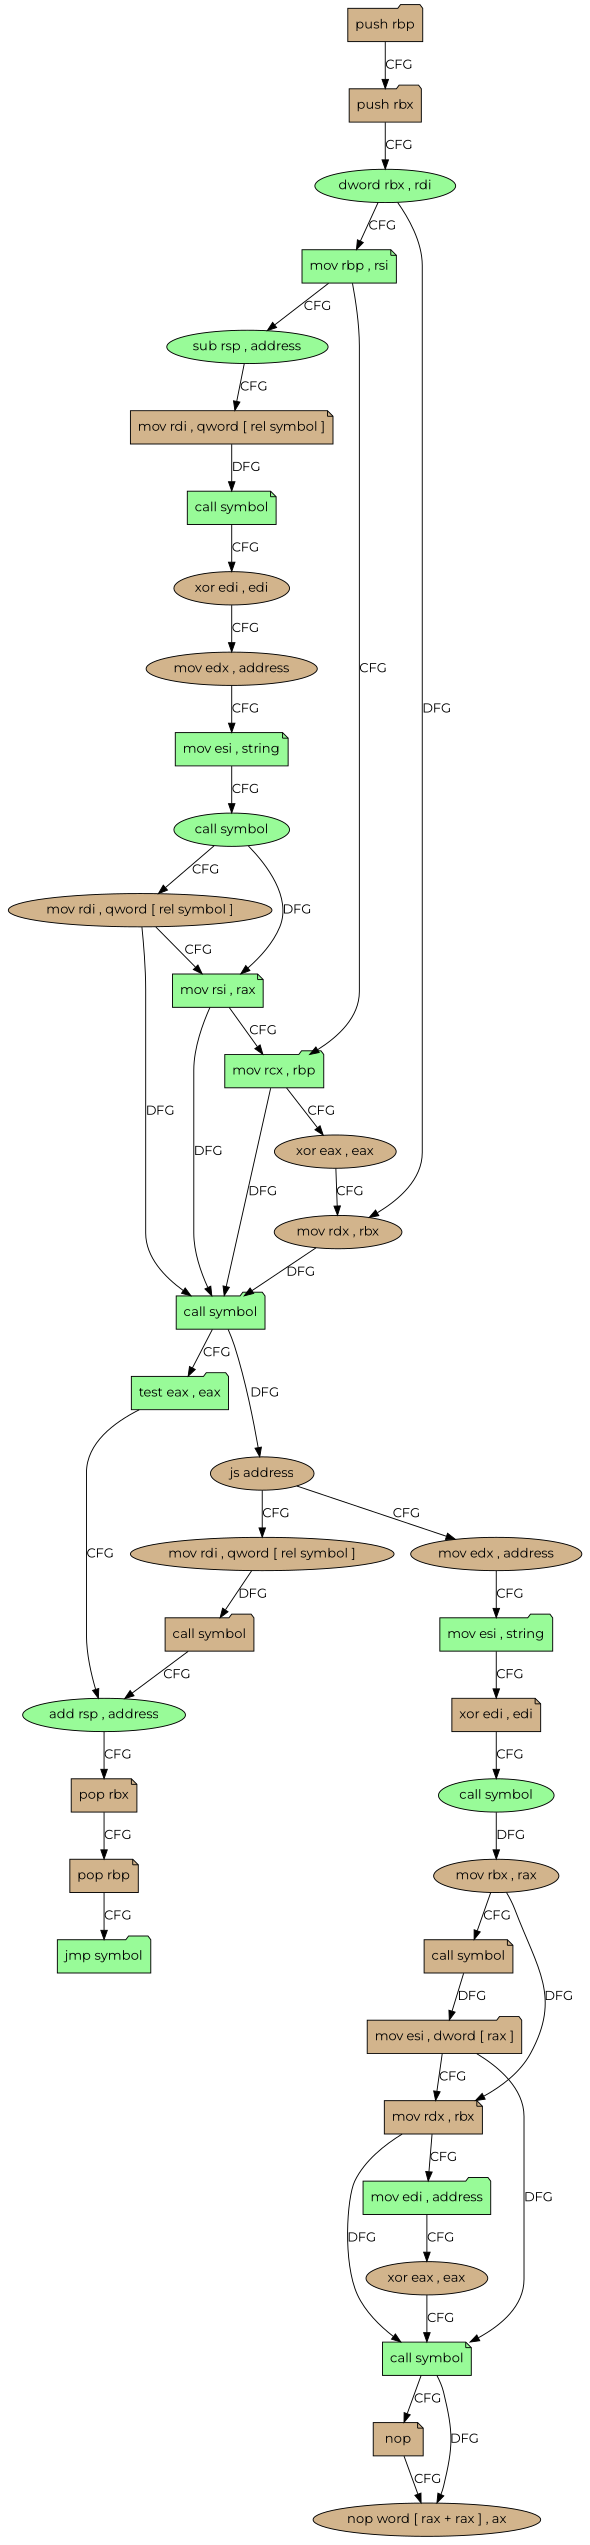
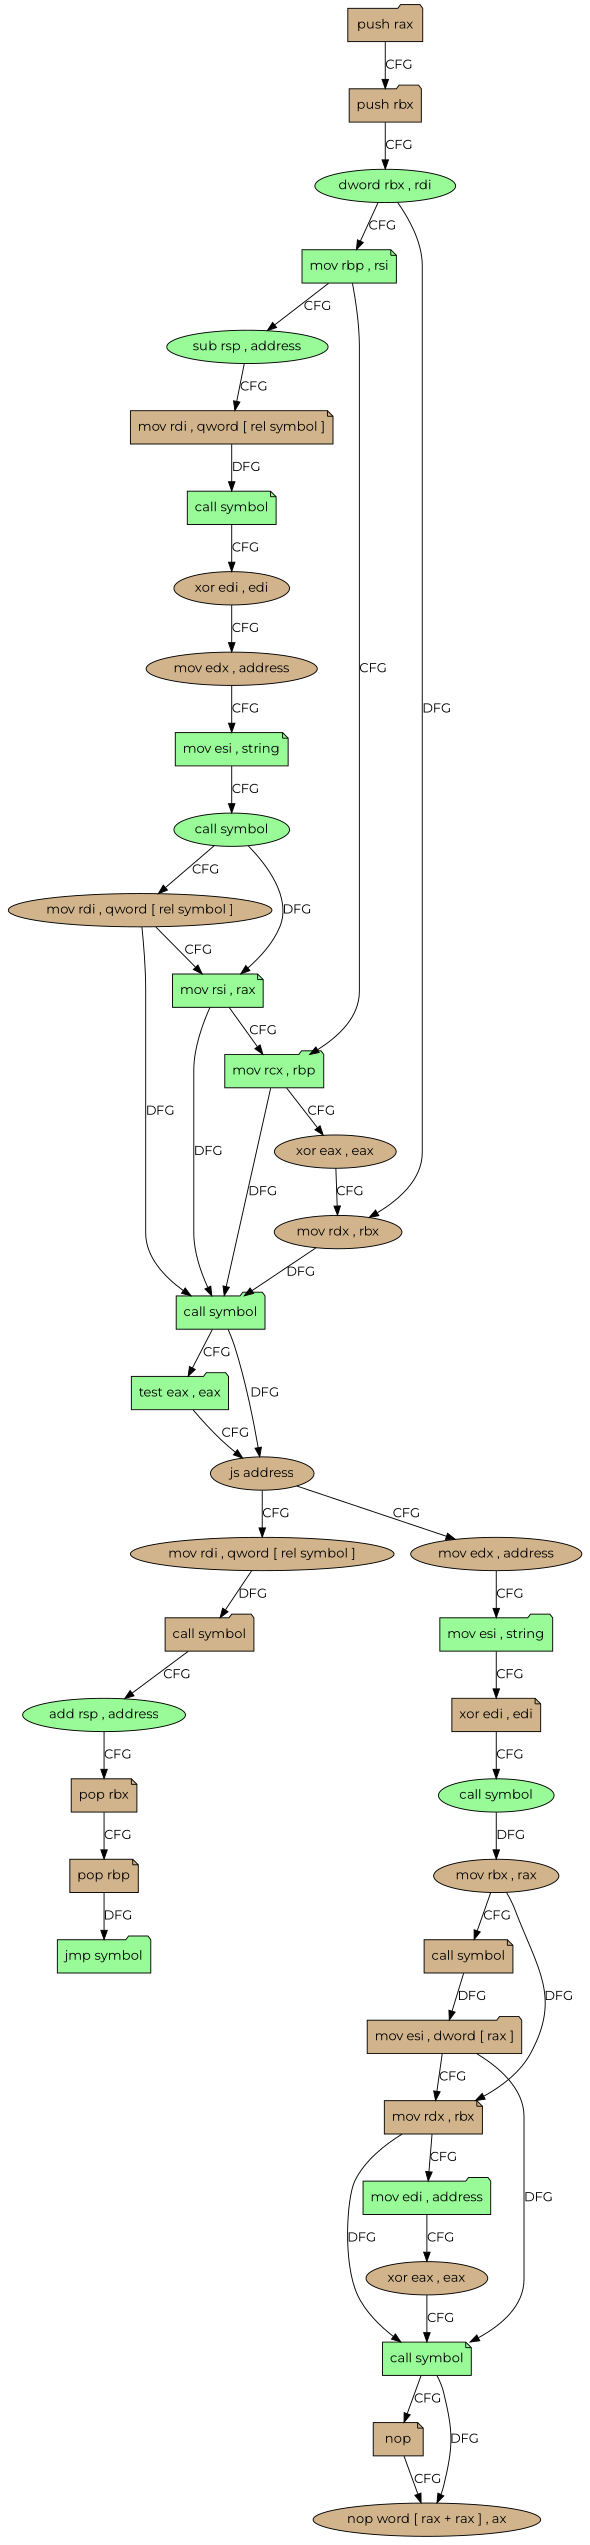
(385, 25) -> (385, 25)
(86, 1538) -> (213, 1432)
(118, 1916) -> (118, 1916)
